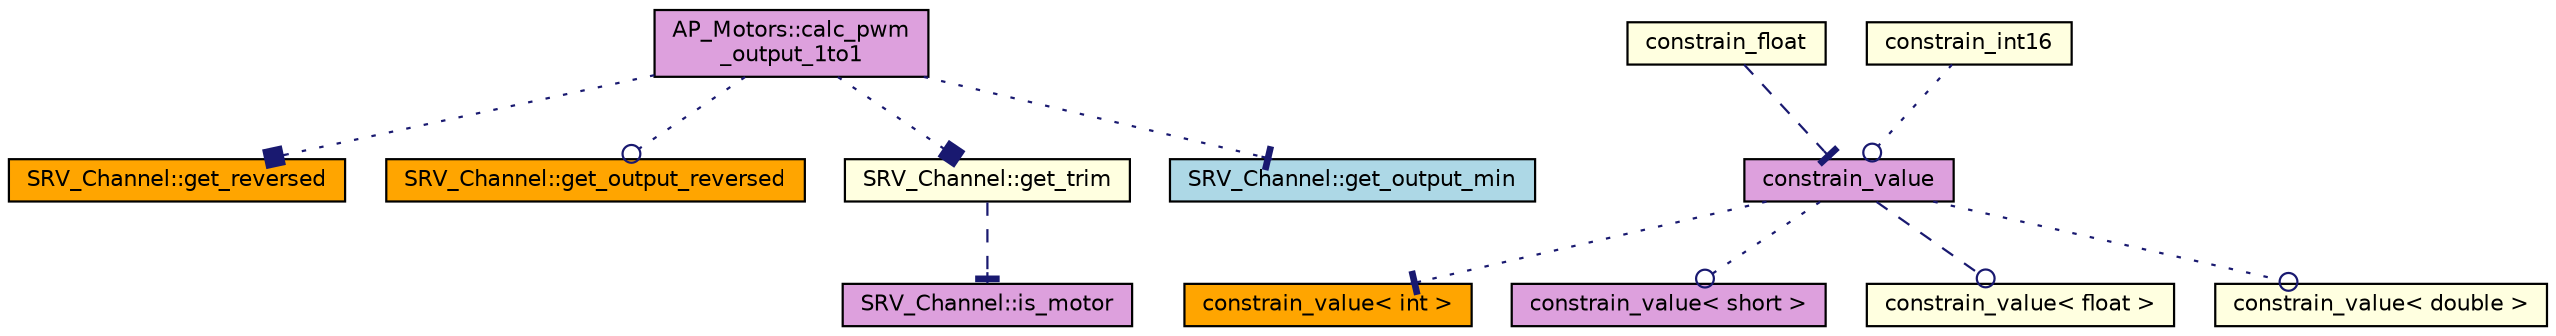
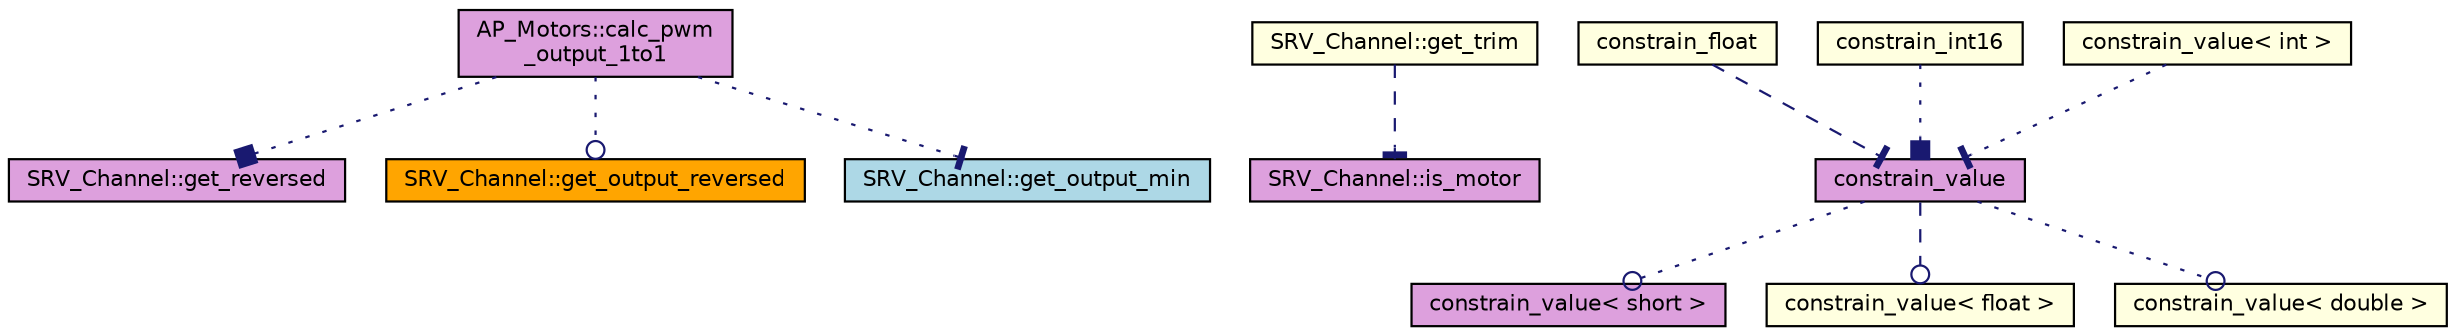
(1915, 105) -> (1920, 101)
(889, 112) -> none
(177, 180) -> (177, 180)
(1594, 241) -> (2069, 109)
(1328, 305) -> (2207, 43)
